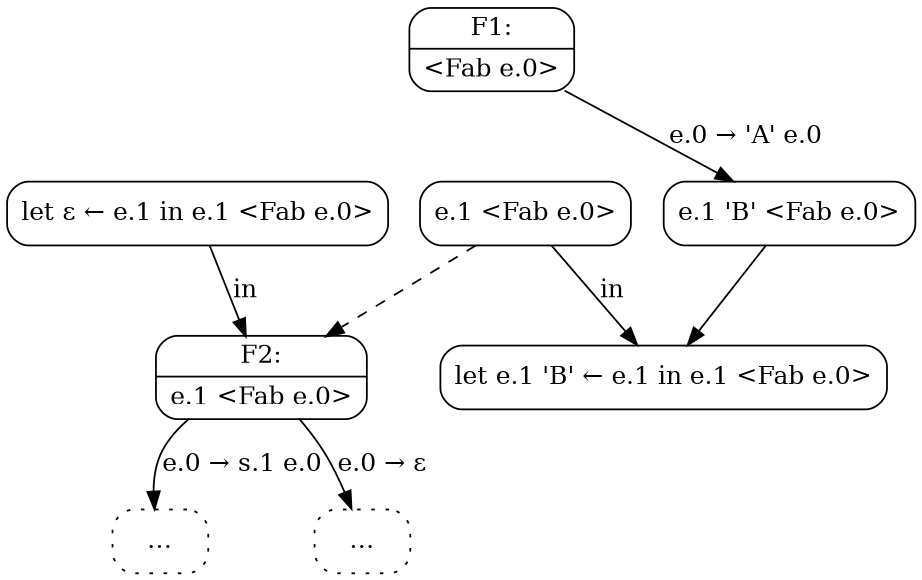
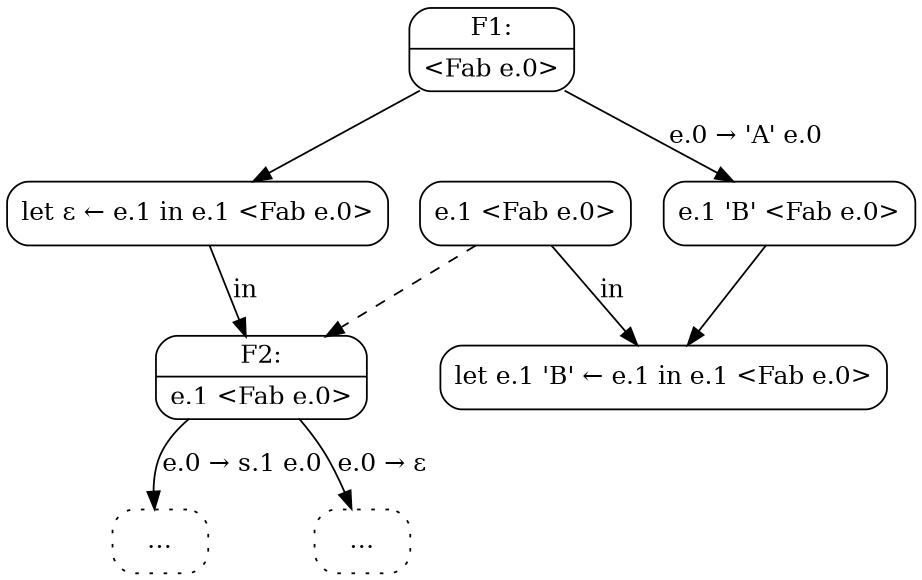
none -> (344, 132)
